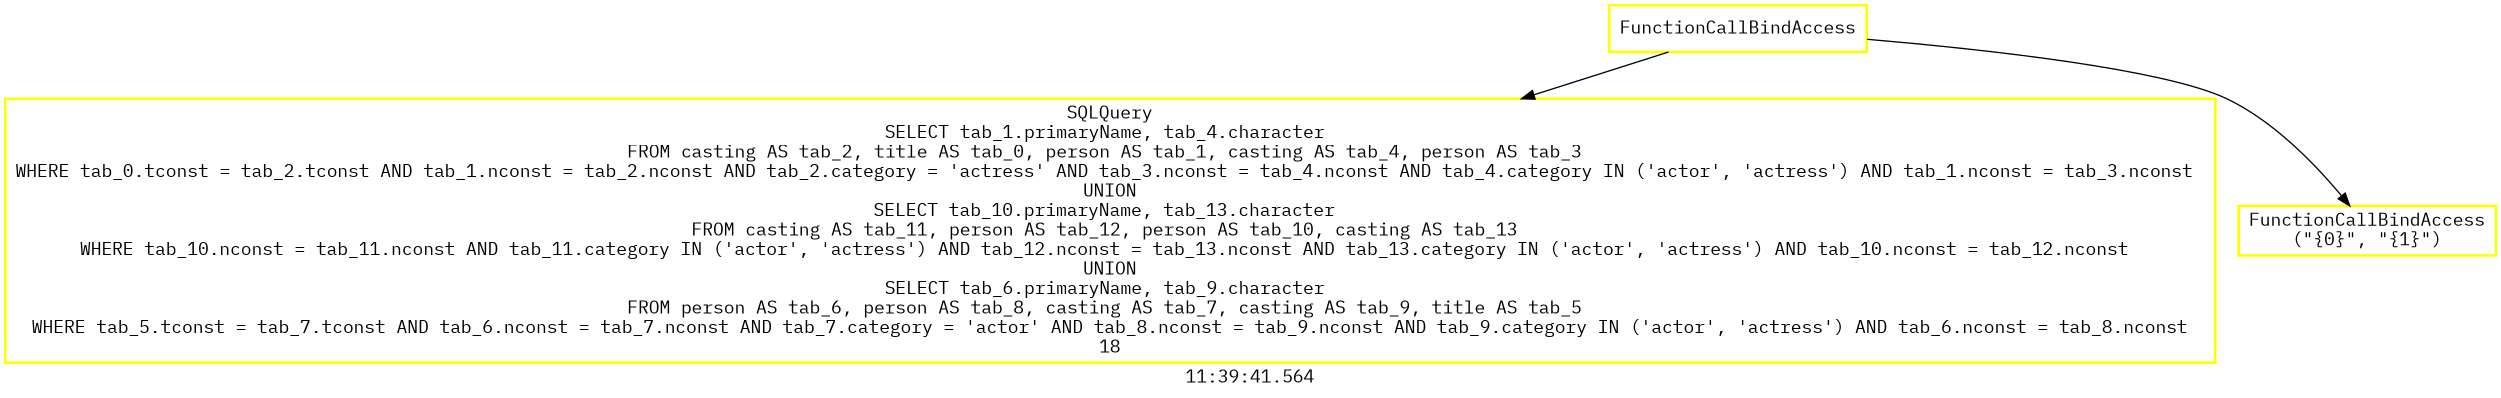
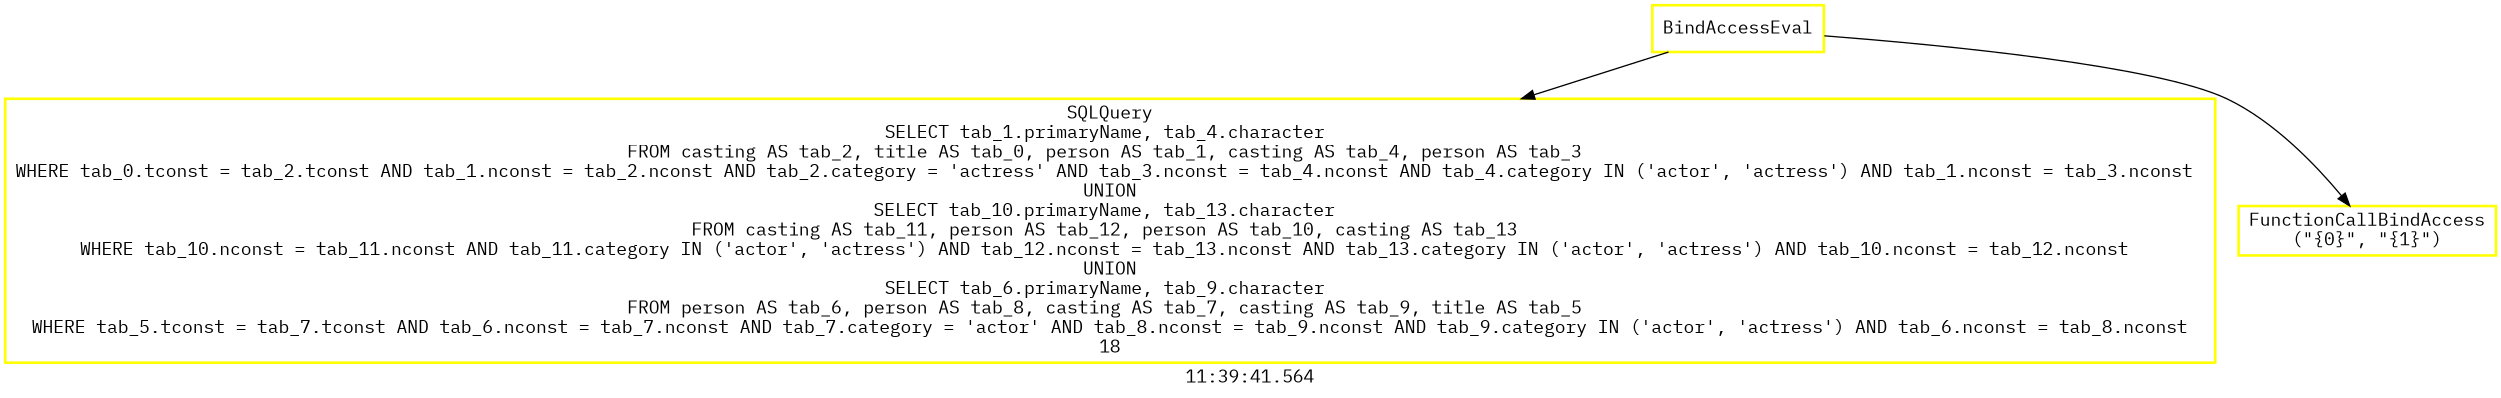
(1738, 29) -> (1738, 29)
